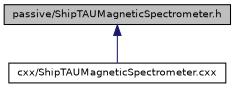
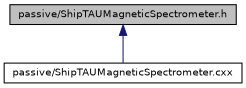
(117, 73) -> (123, 73)
